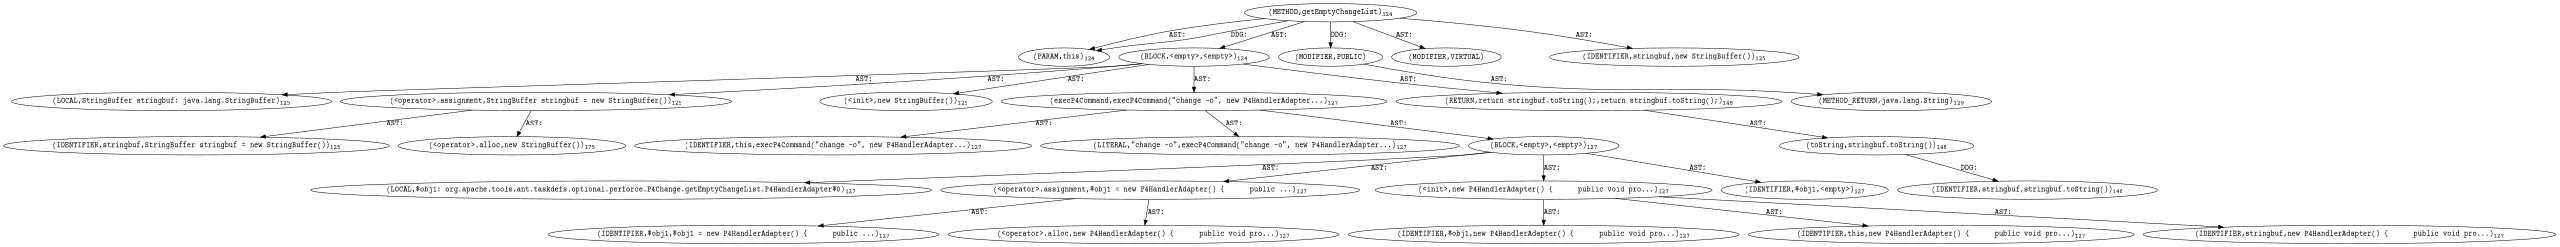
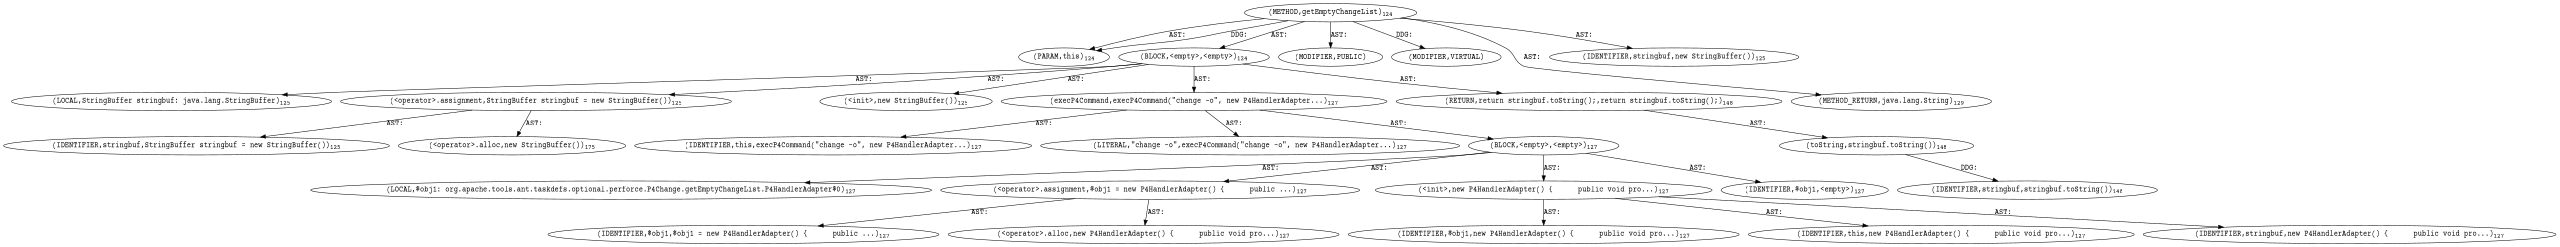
(1341, 35) -> (1341, 35)
(1407, 35) -> (1407, 35)
(1590, 89) -> (1603, 75)
